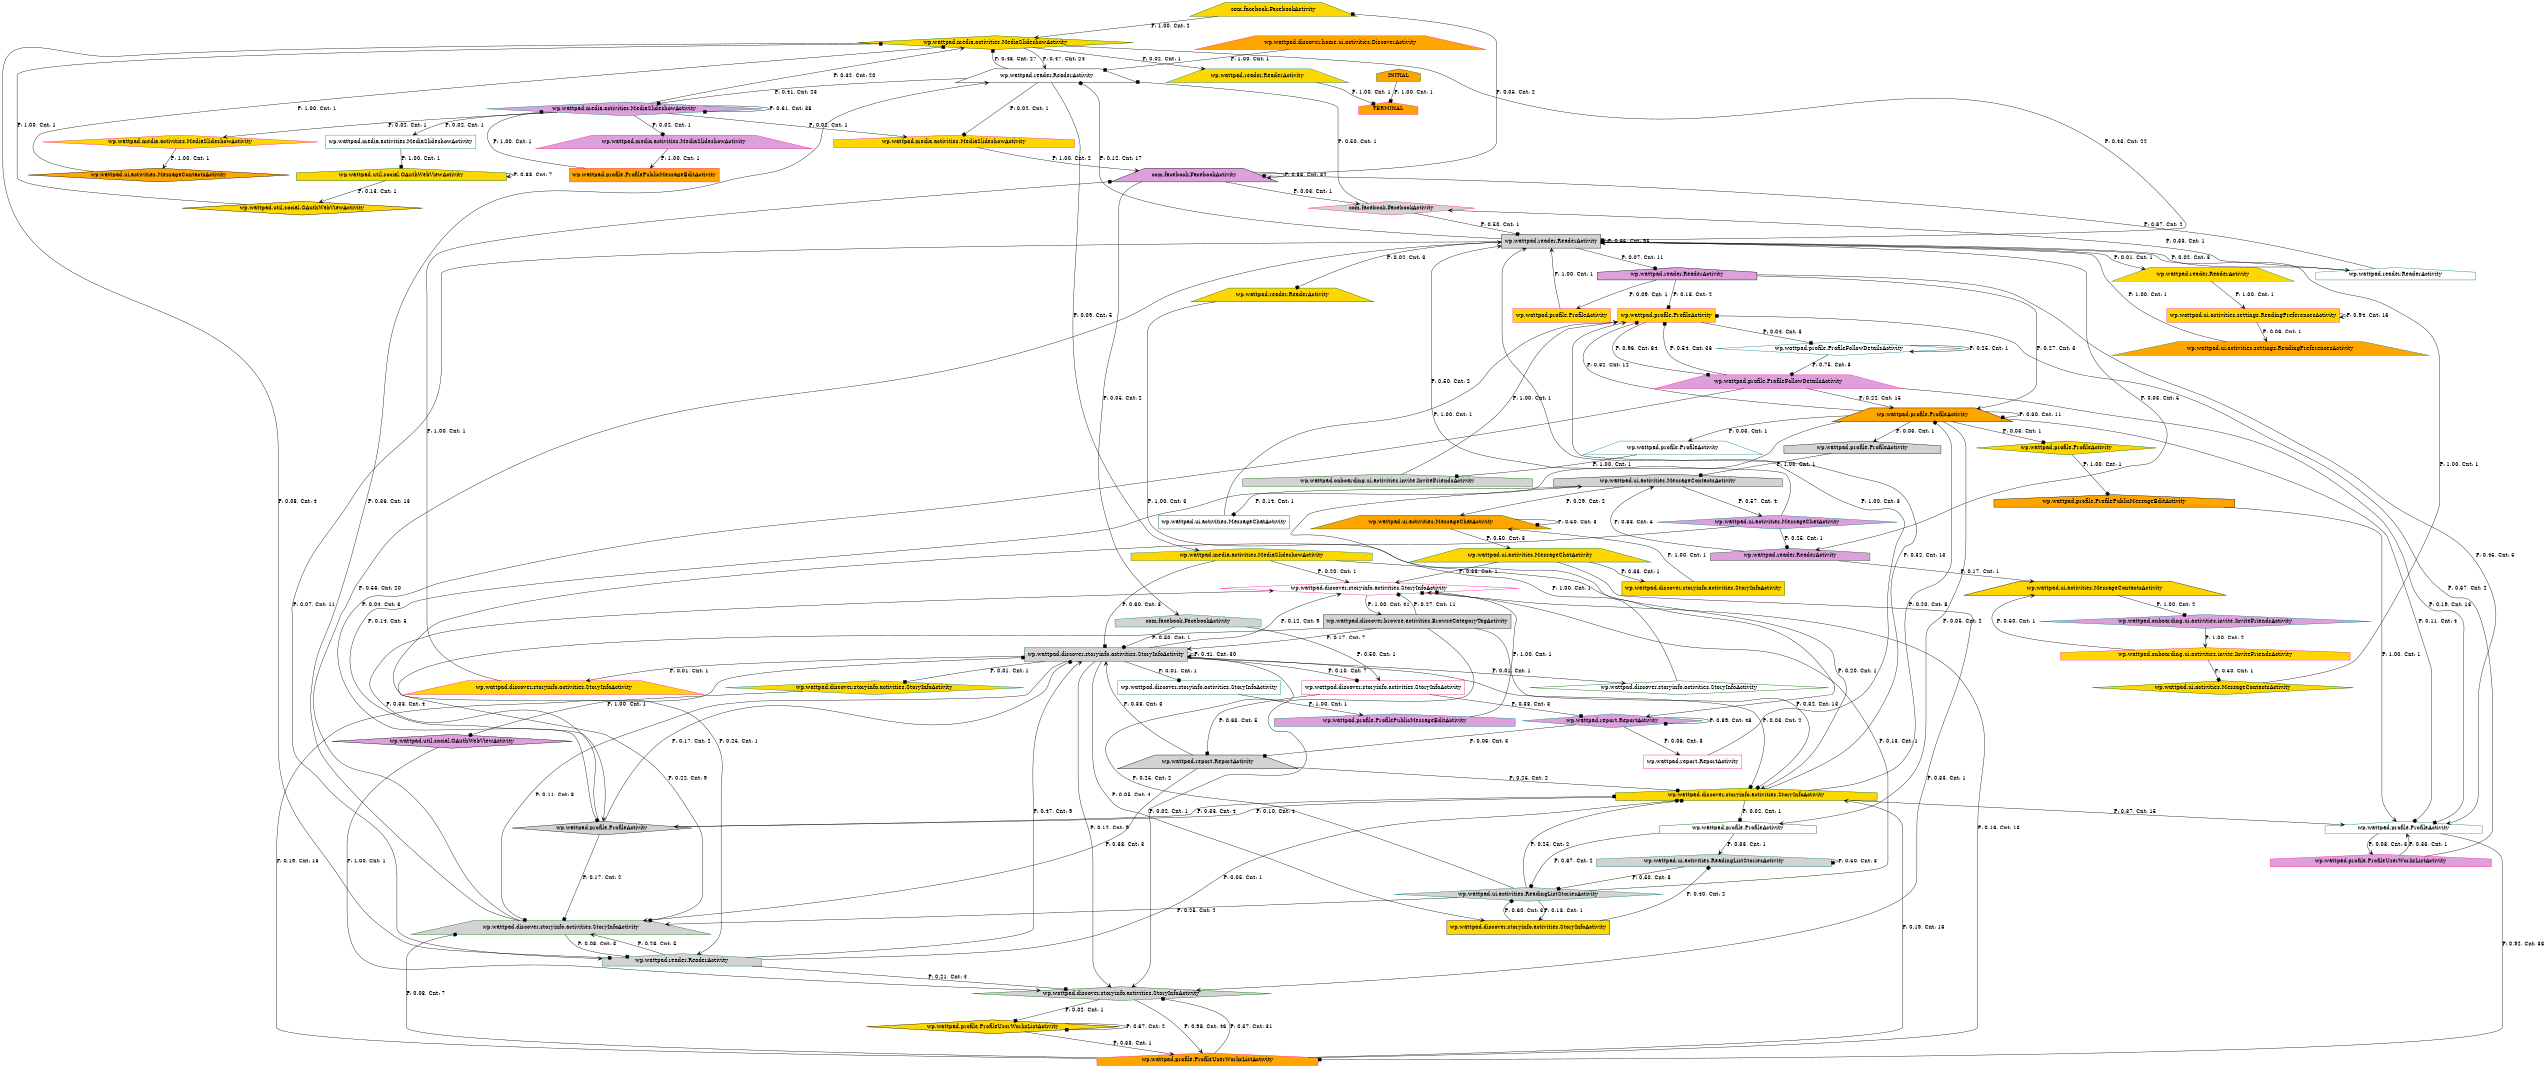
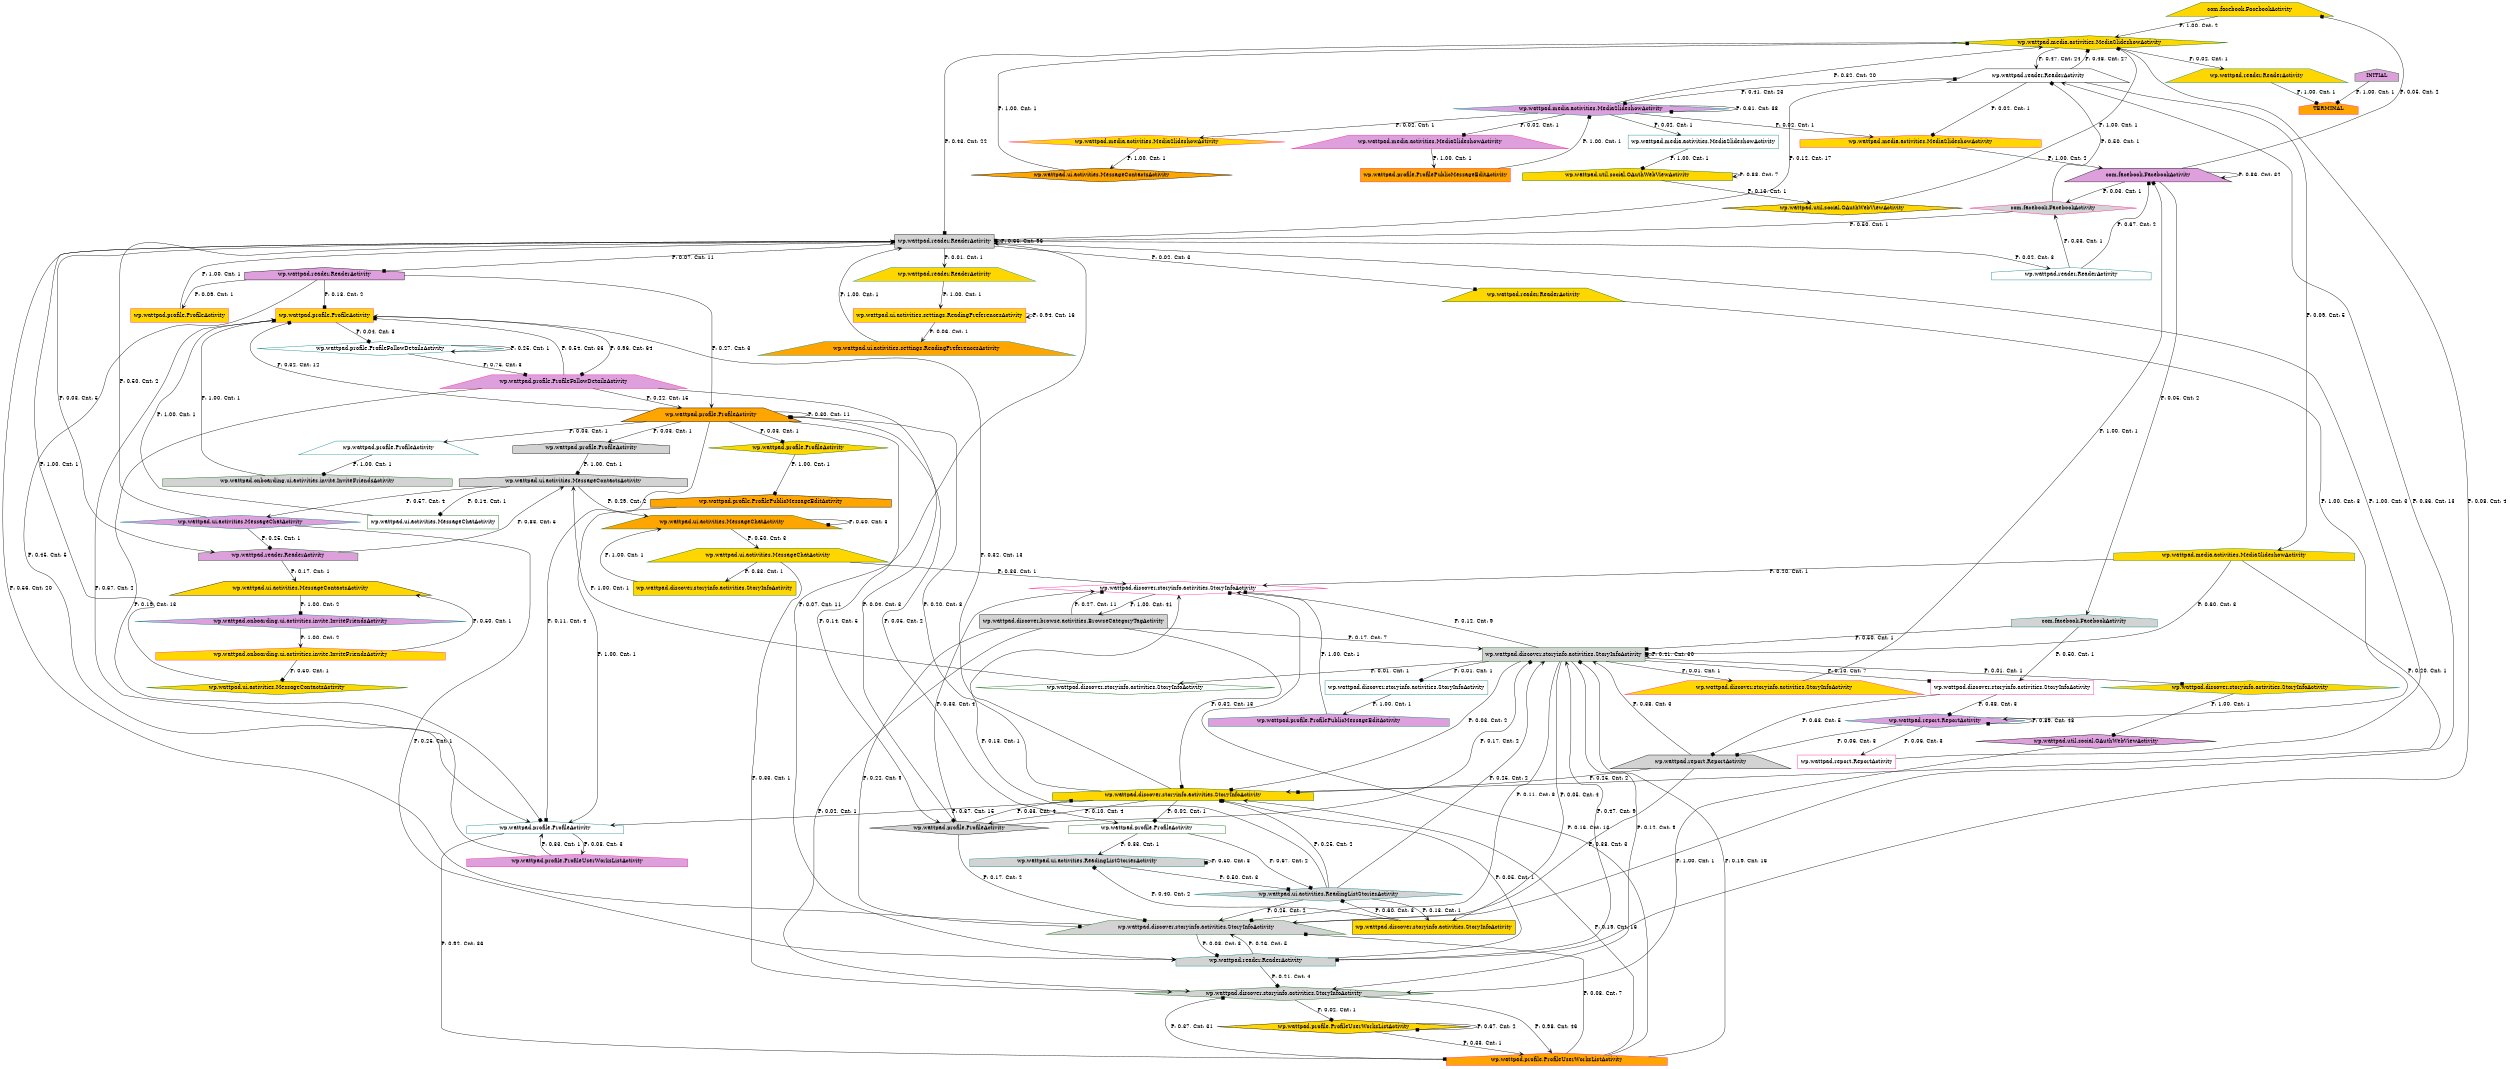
(1340, 43) -> none
(1399, 76) -> (2377, 76)
